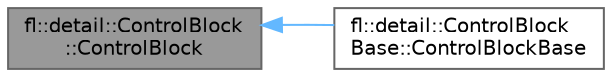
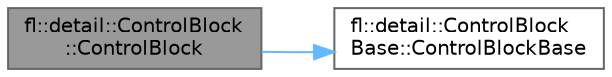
(308, 25) -> (288, 52)
